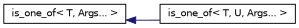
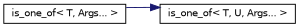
(148, 20) -> (138, 7)
